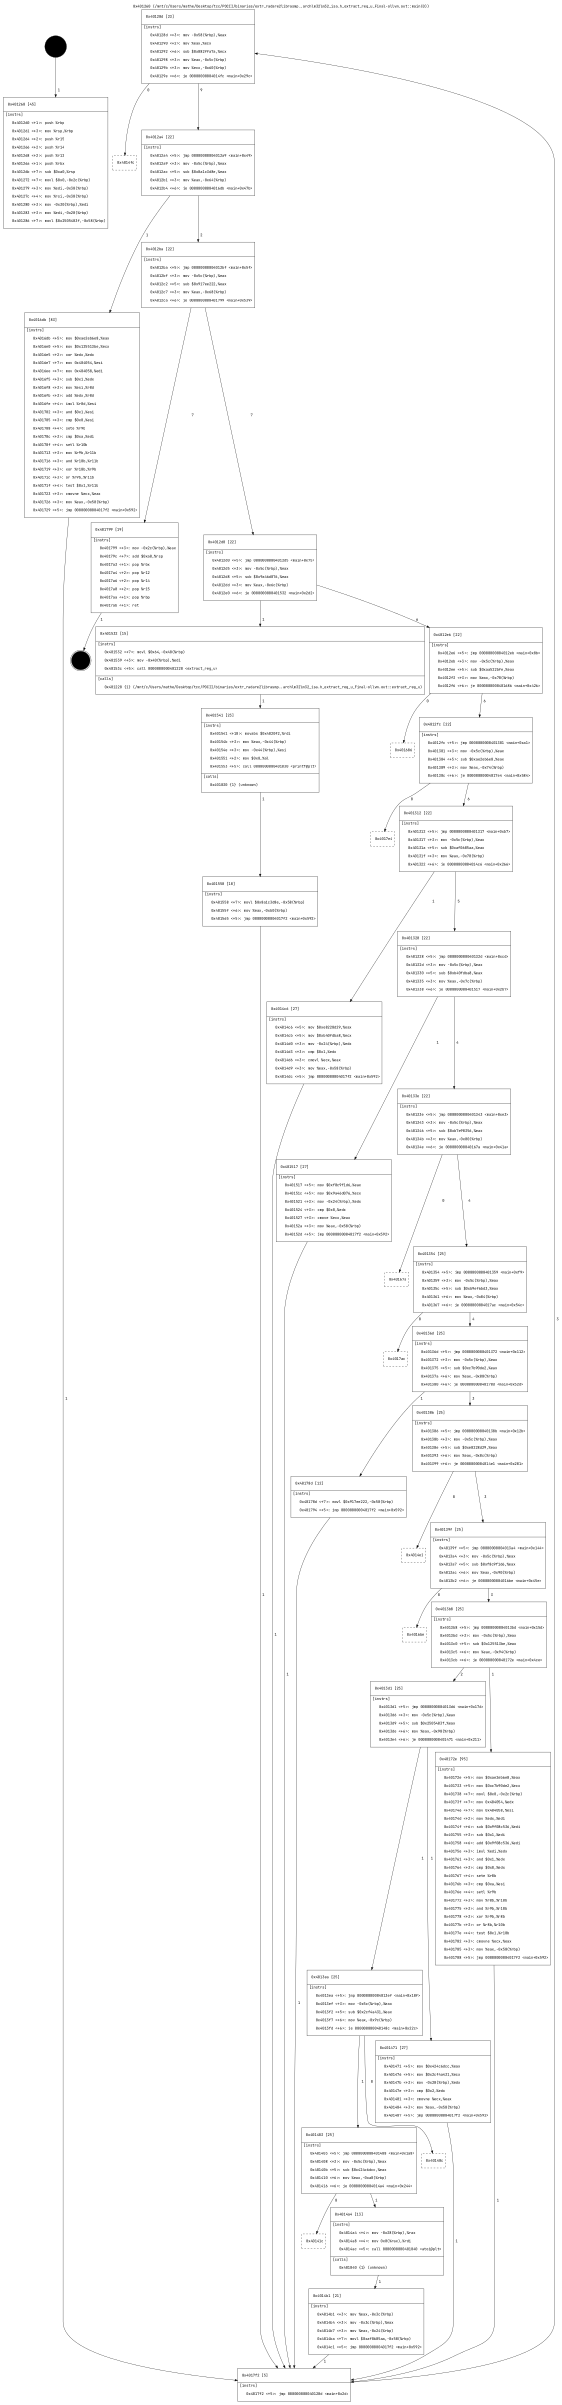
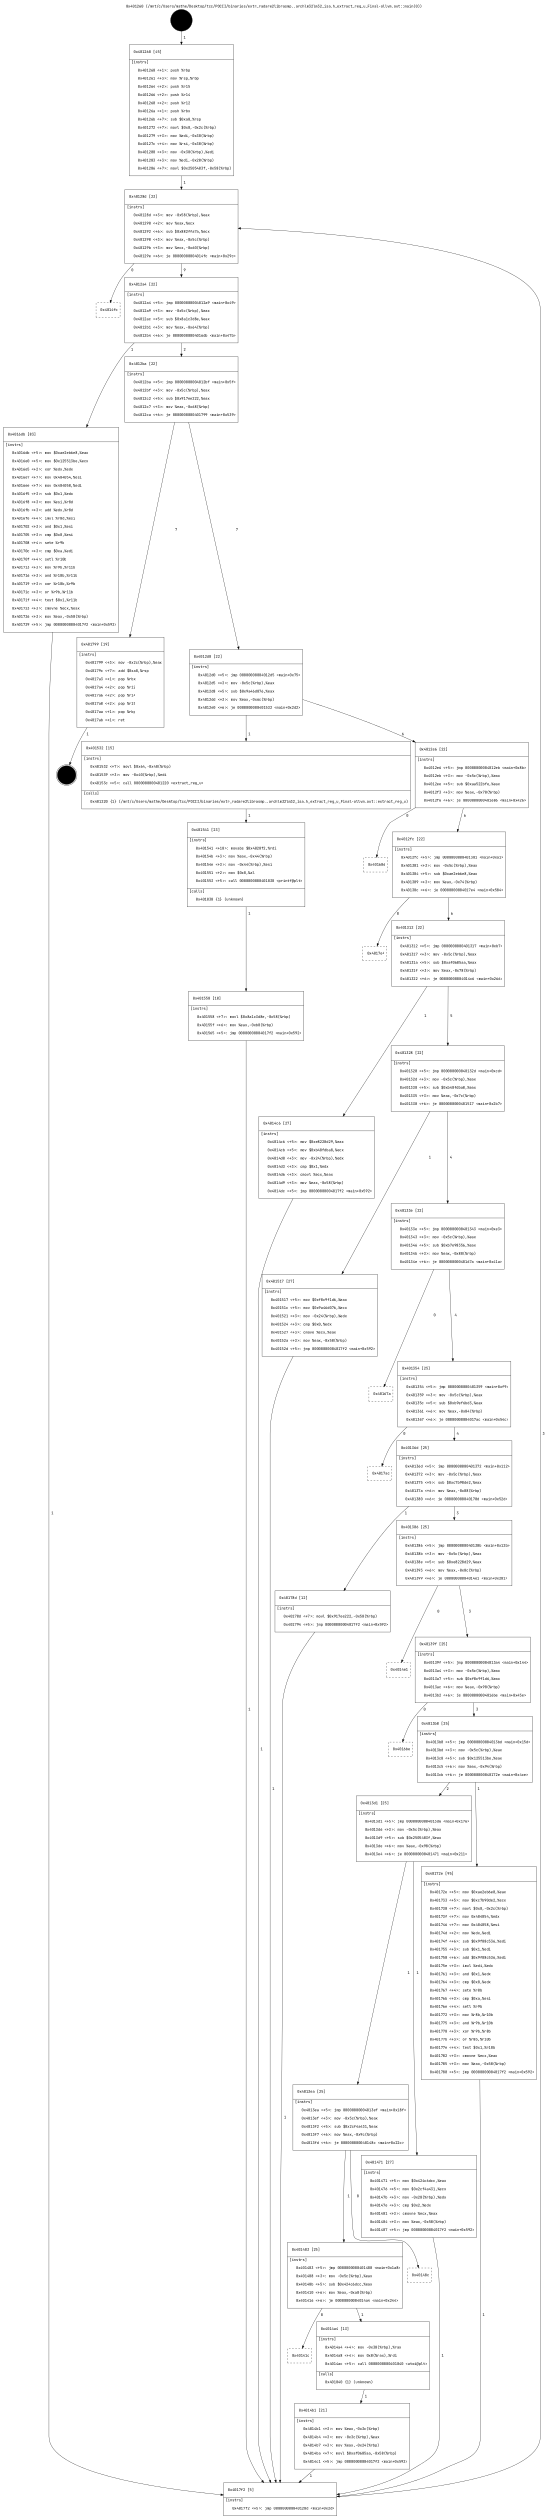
none -> (181, 181)
